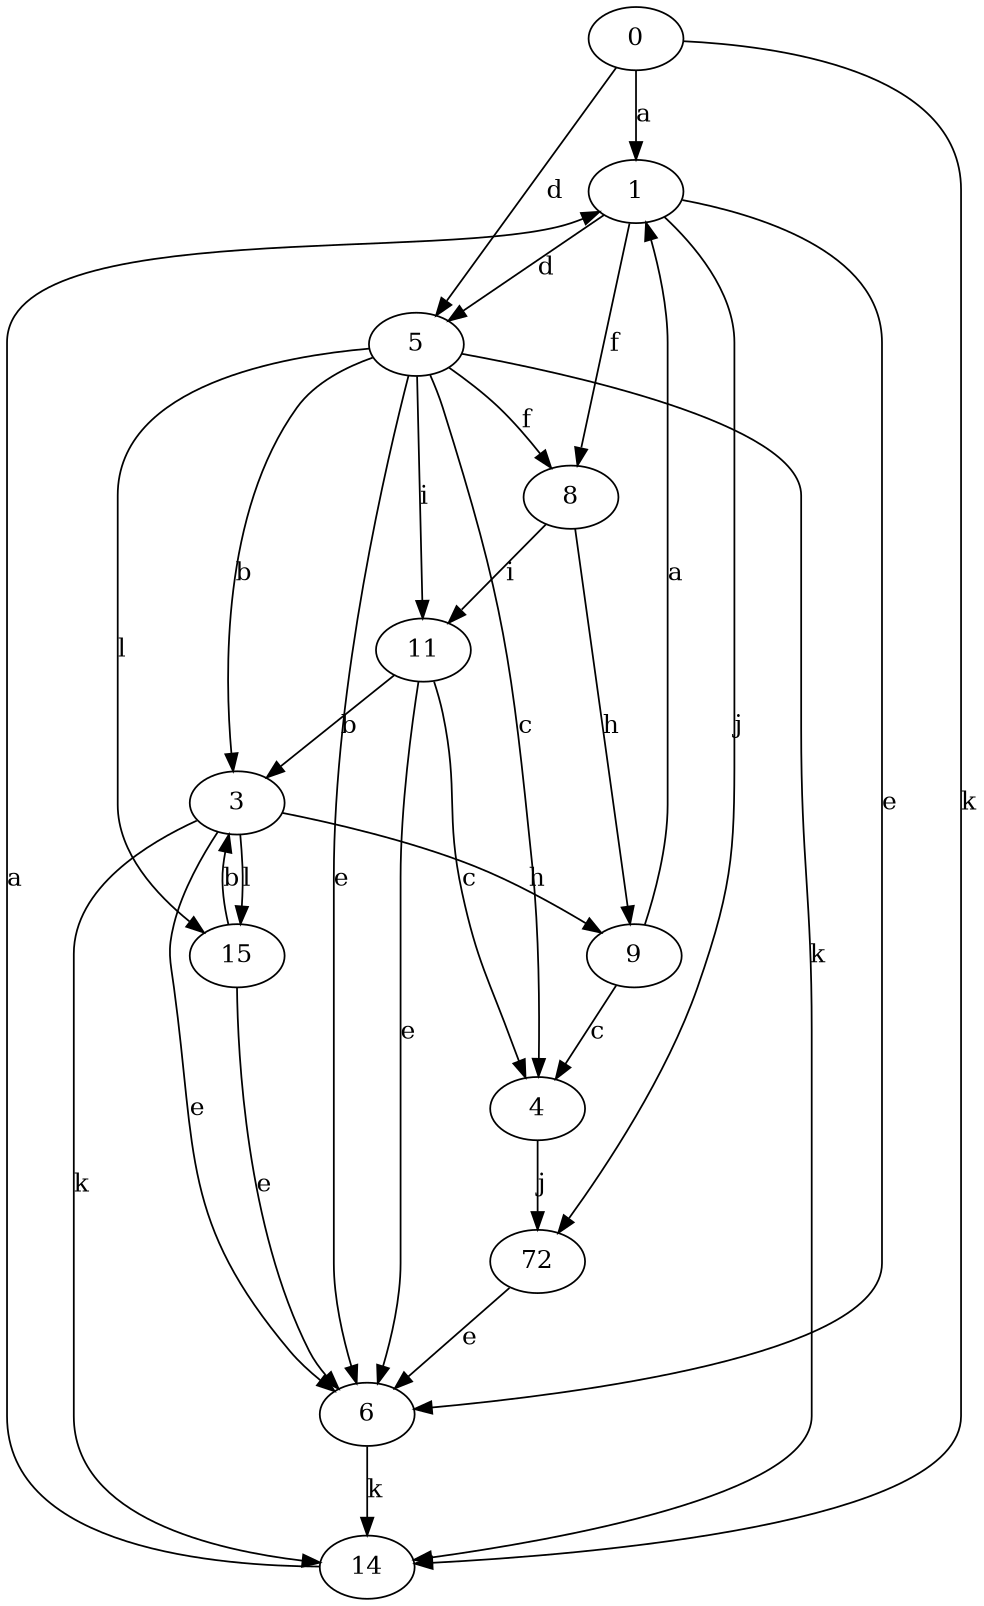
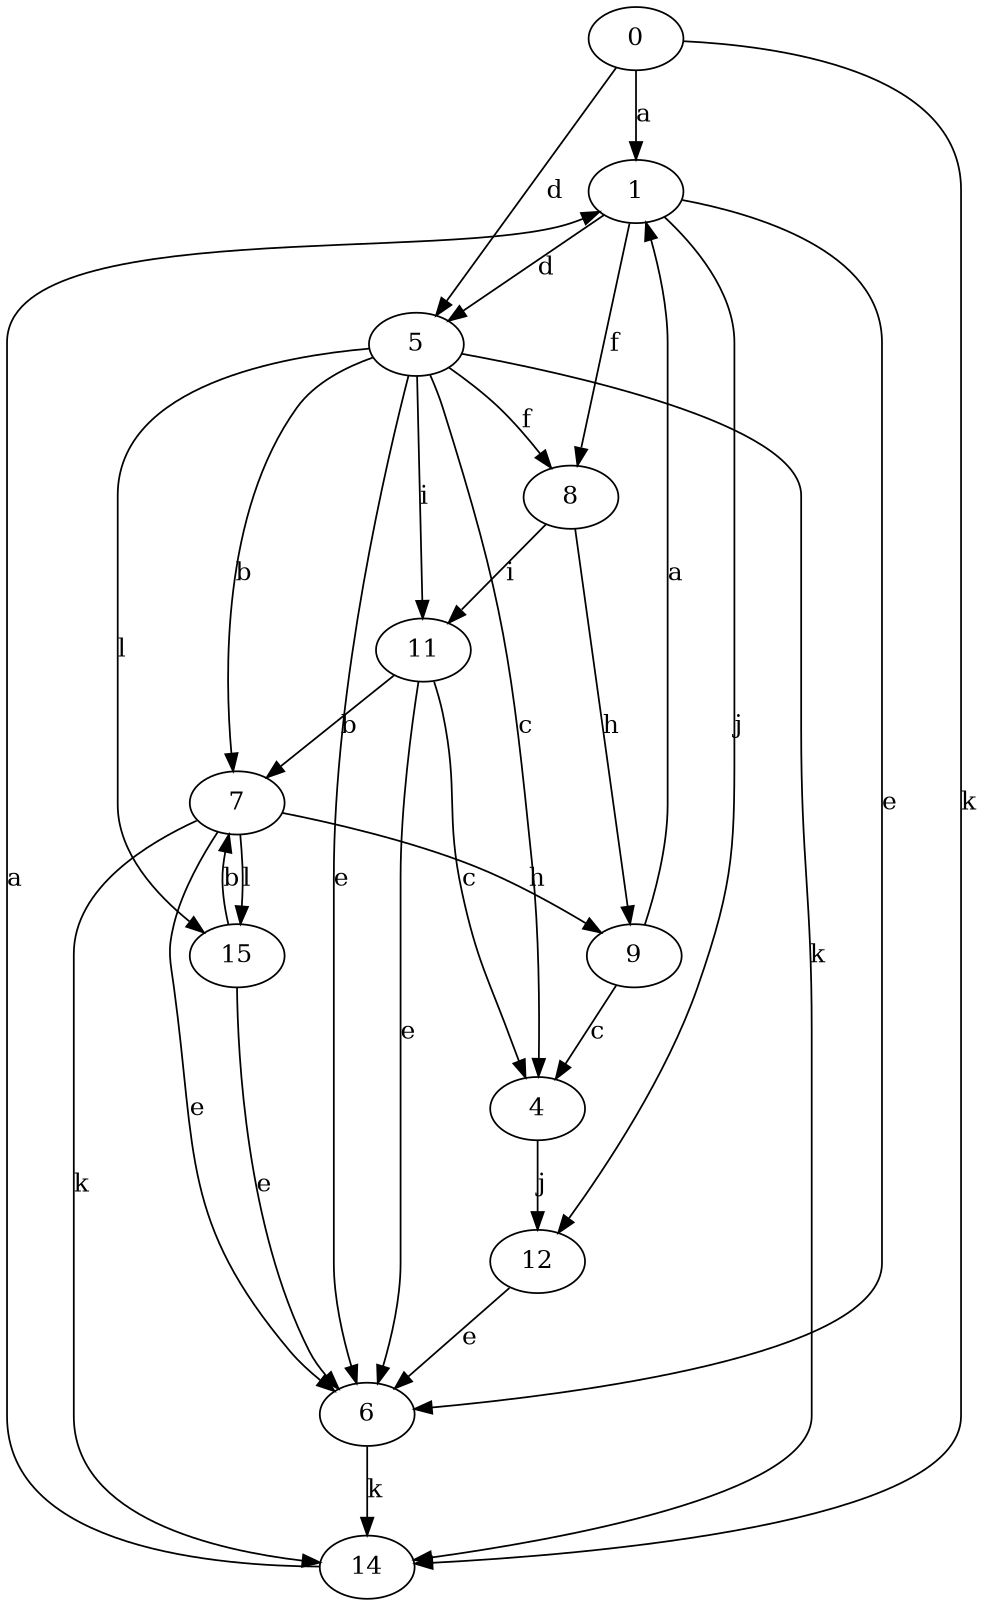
(237, 803) -> (237, 803)
(538, 1261) -> (538, 1261)
